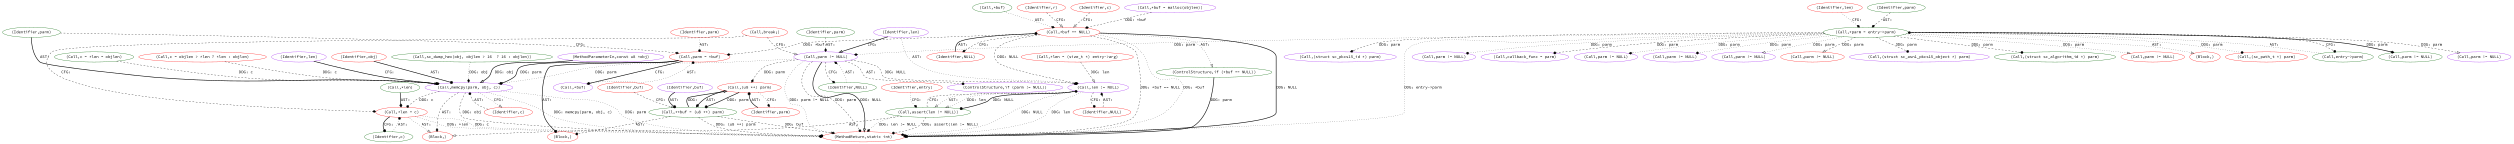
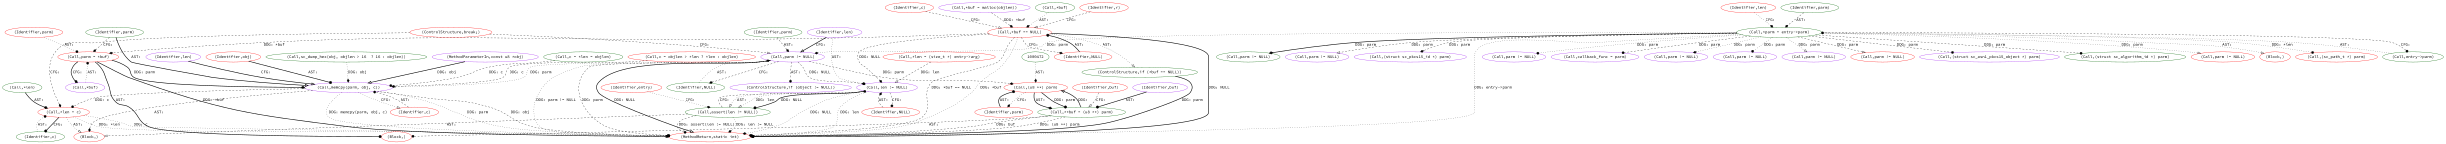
(765, 32) -> (451, 32)
(2212, 45) -> (2282, 45)
none -> (1035, 57)
(1005, 88) -> (791, 88)
none -> (377, 129)
